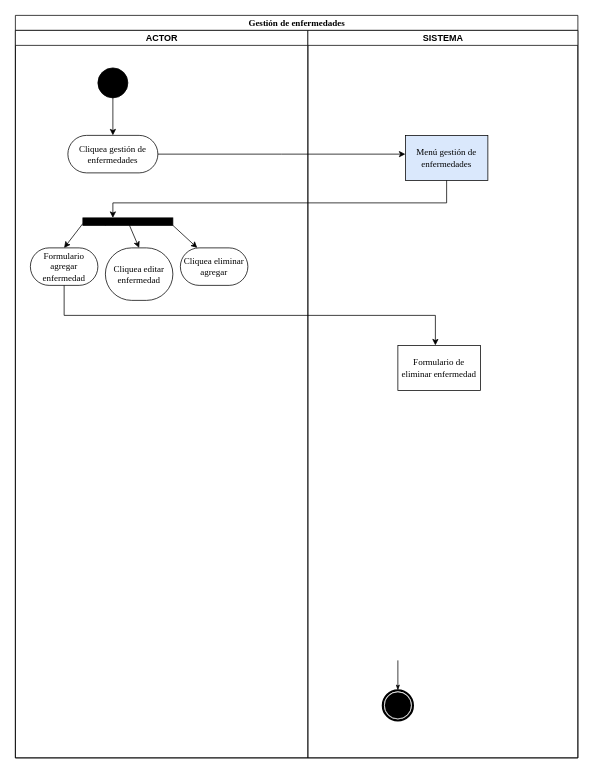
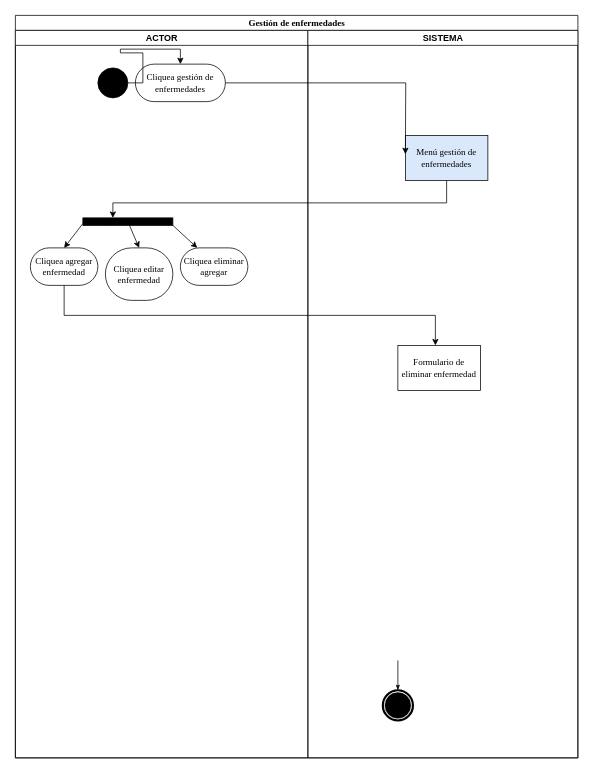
(113, 154) -> (180, 83)
(64, 267) -> (64, 267)
